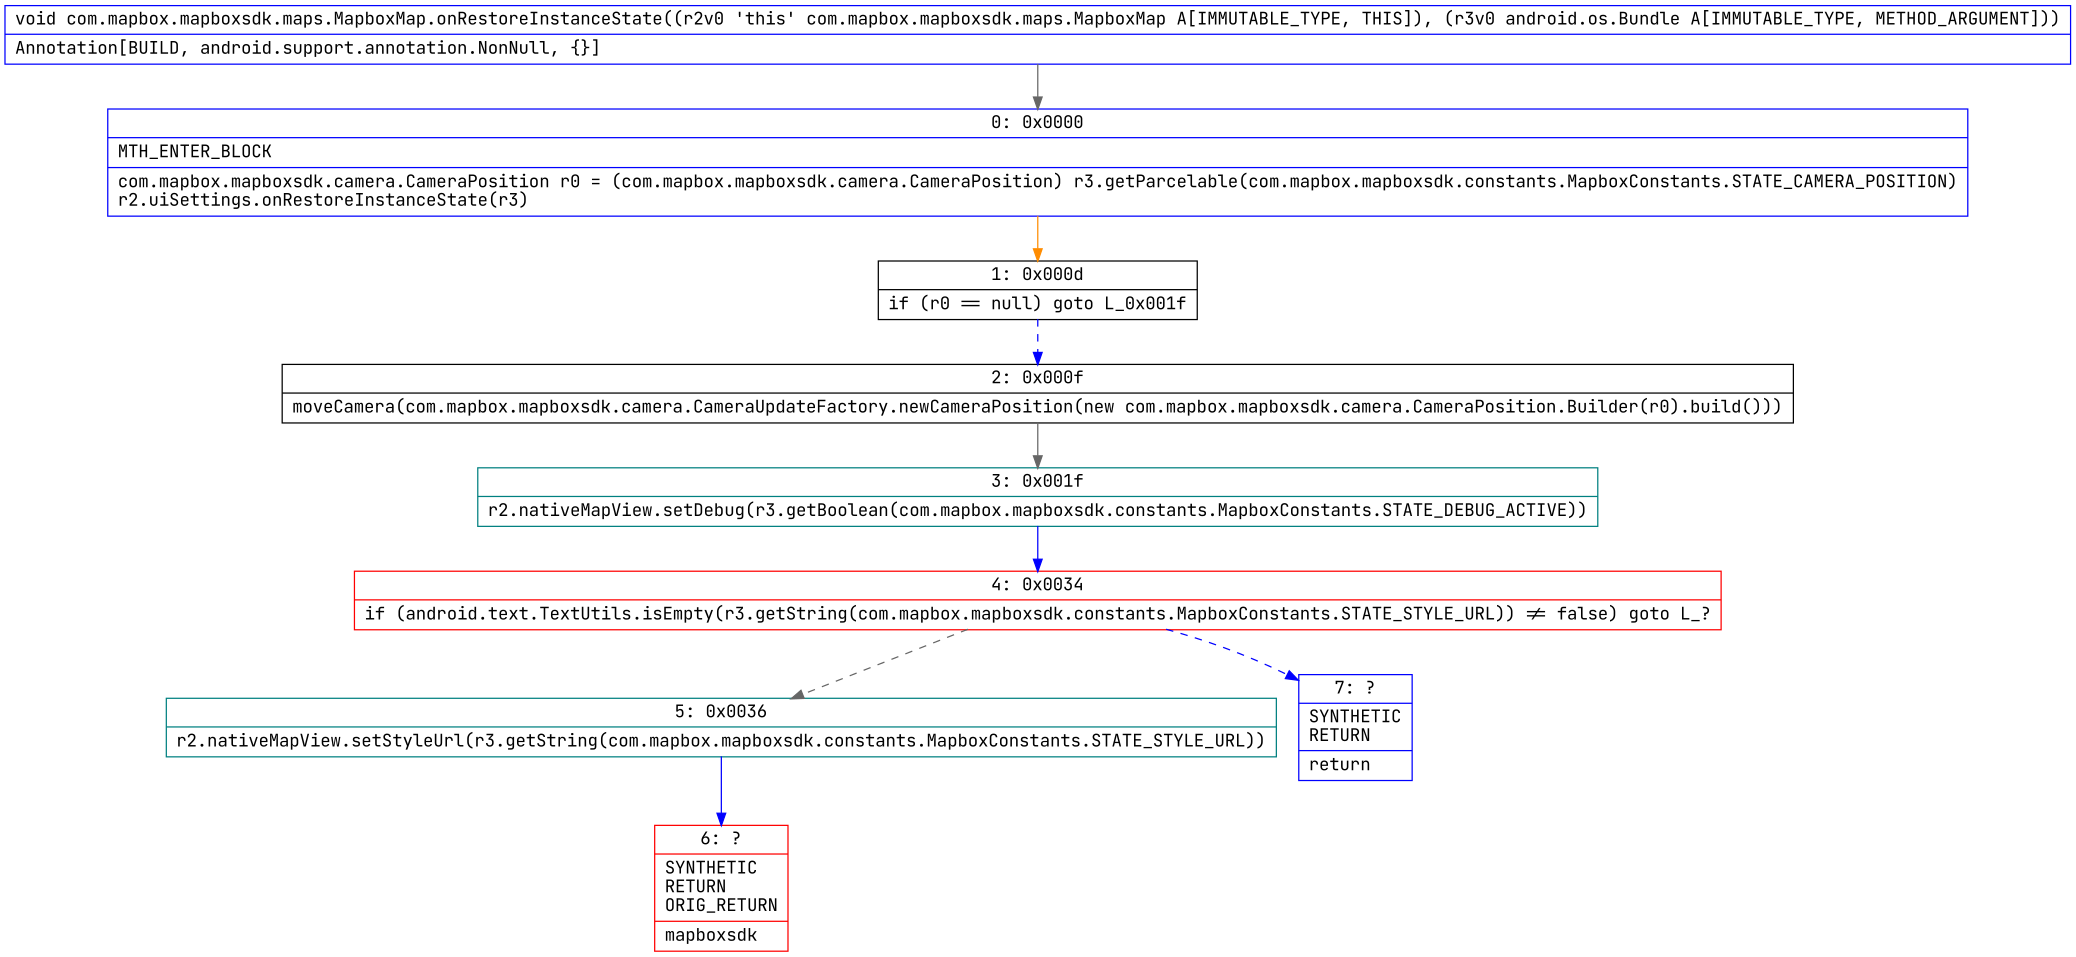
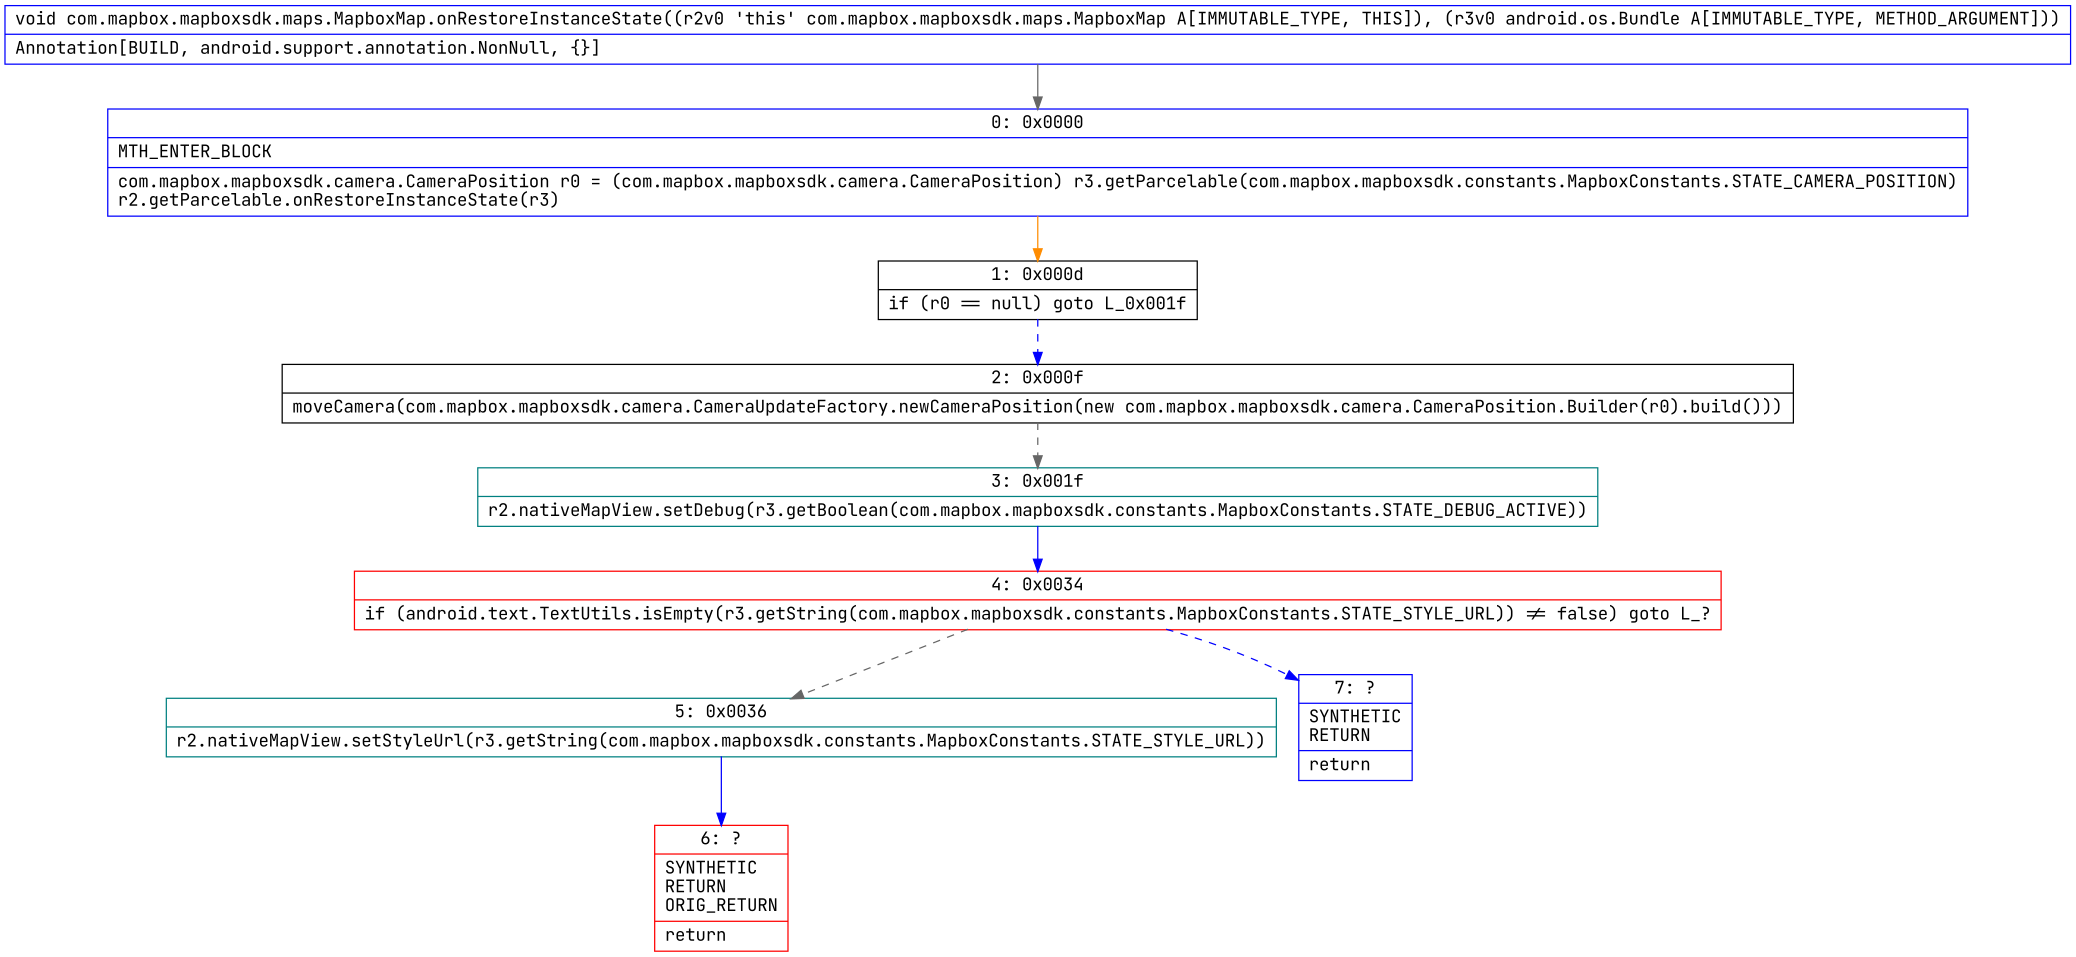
(324, 201) -> (339, 201)
(1038, 439) -> (1038, 439)
(711, 936) -> (696, 936)
